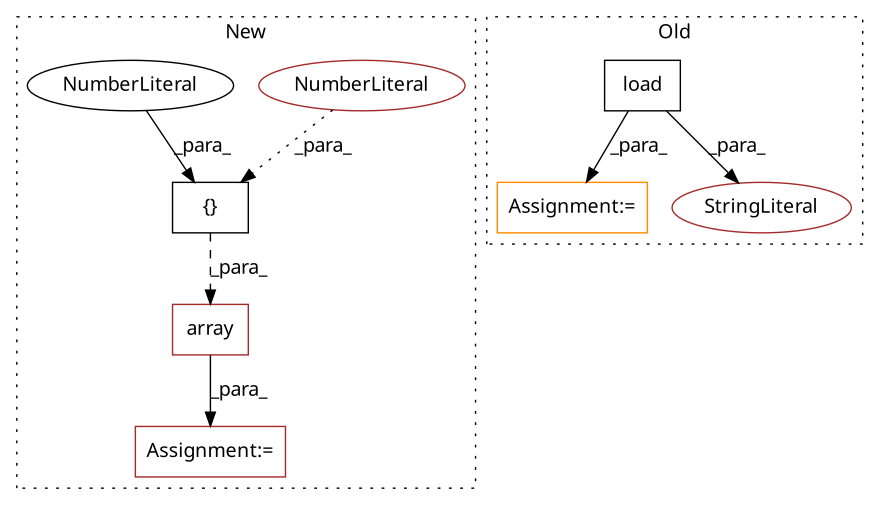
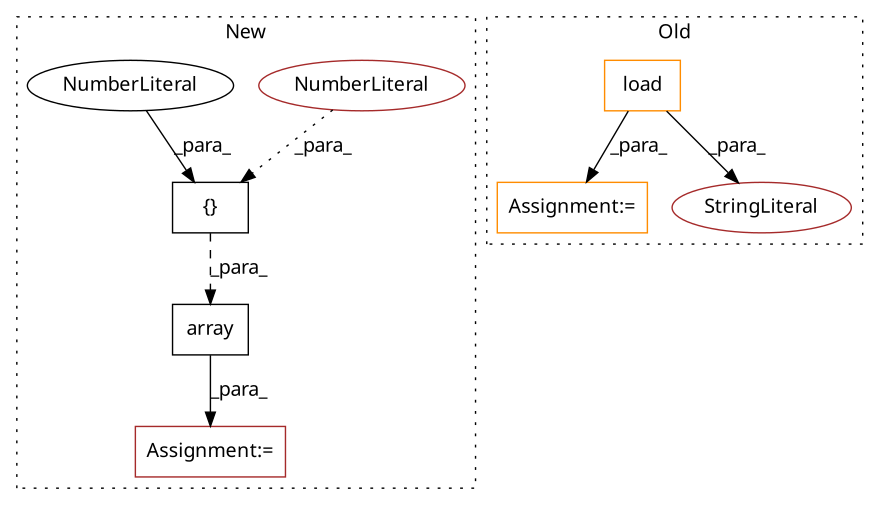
(642, 86) -> (642, 86)
(210, 330) -> (210, 330)
